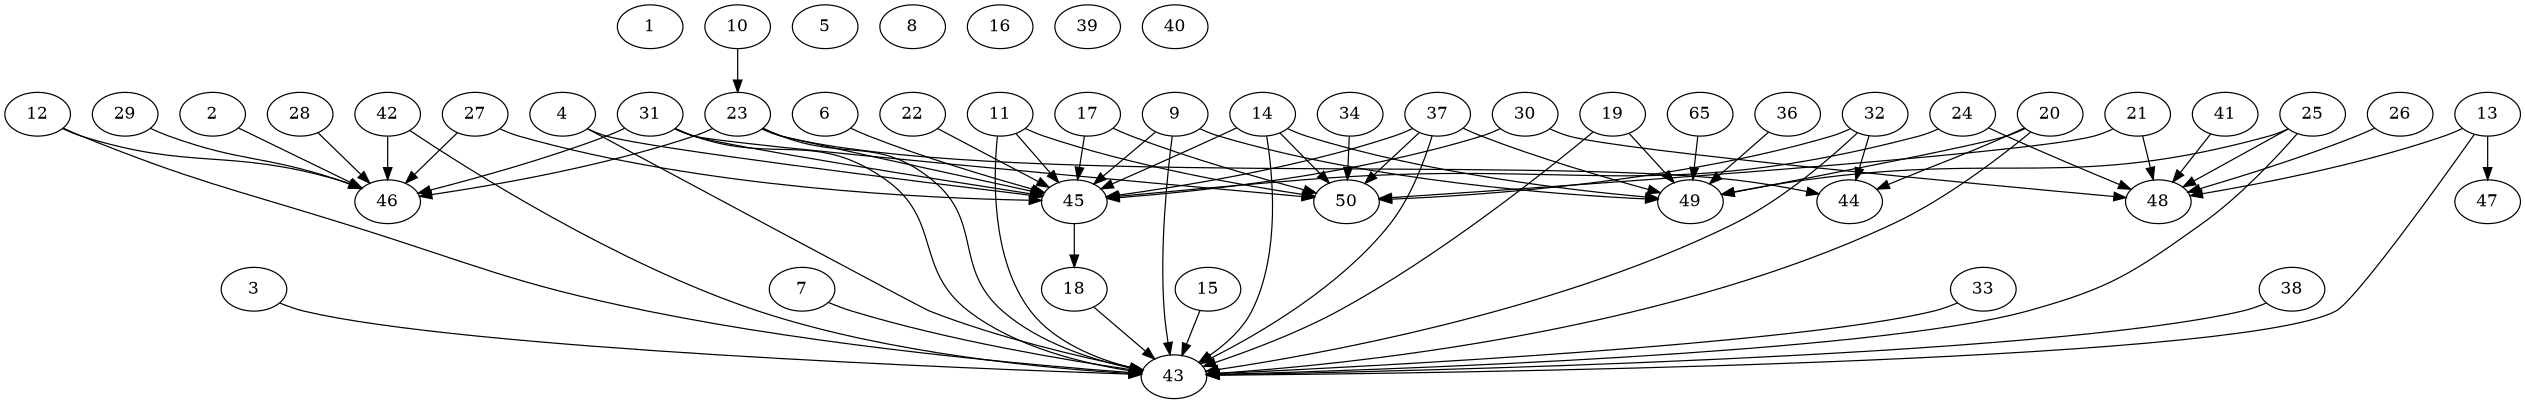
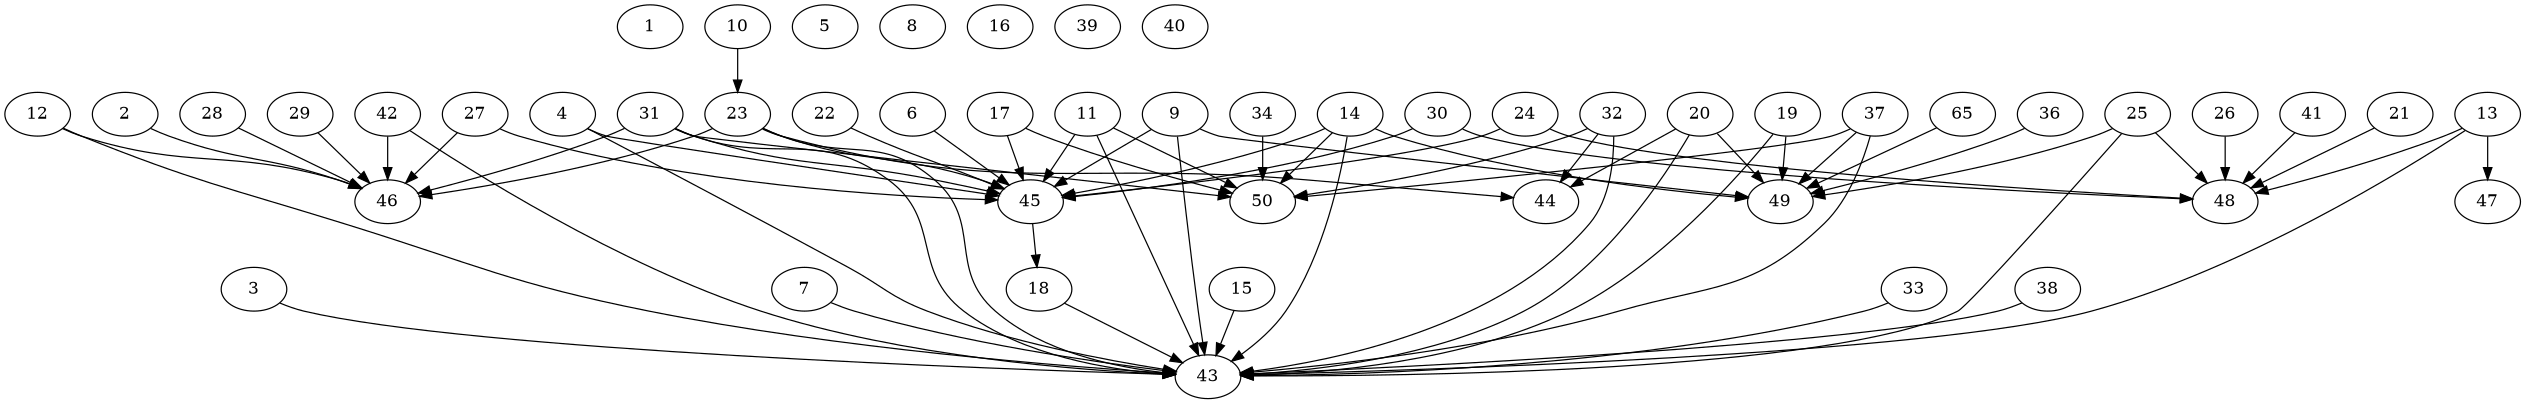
(1334, 154) -> none
(1753, 172) -> none
